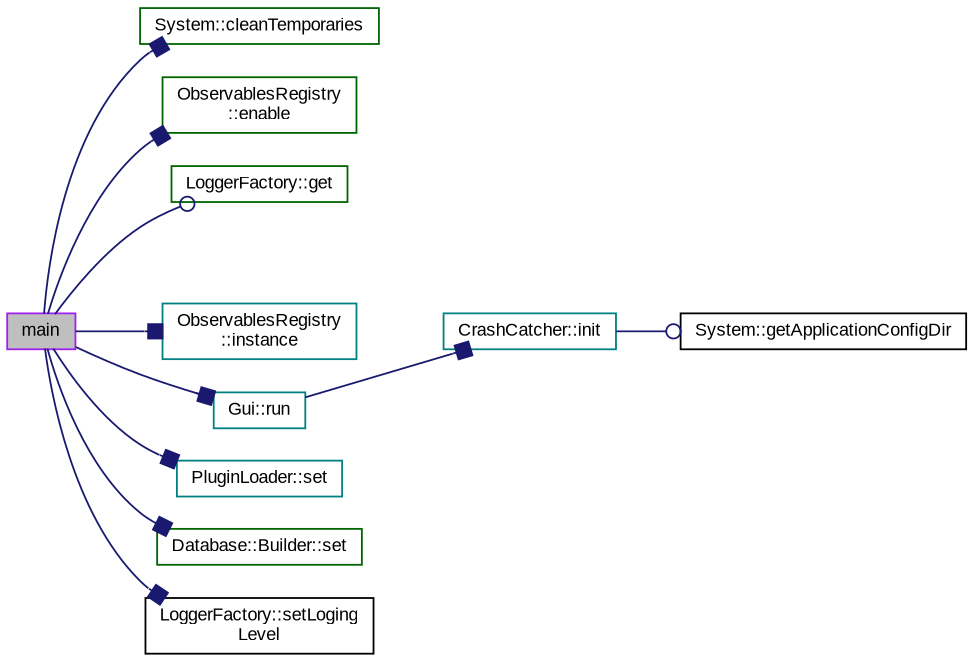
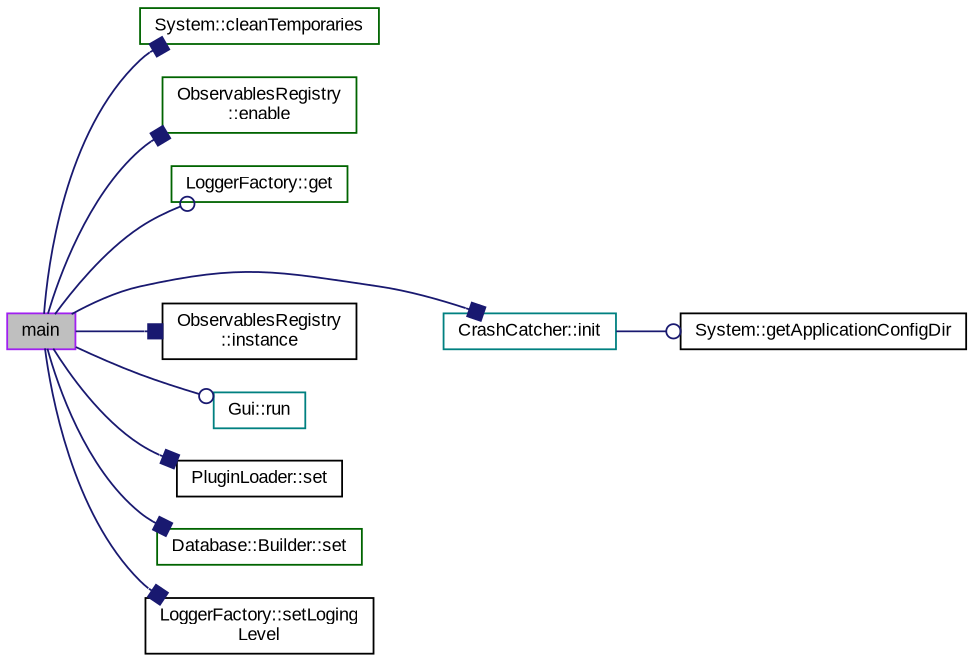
(259, 331) -> (259, 331)
(137, 373) -> (137, 373)
(379, 375) -> (267, 273)
(259, 479) -> (259, 479)
